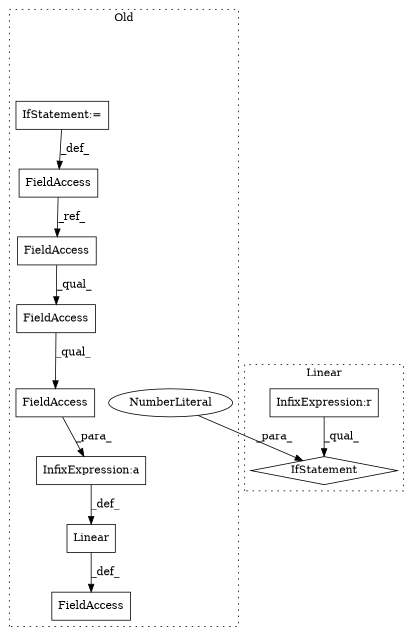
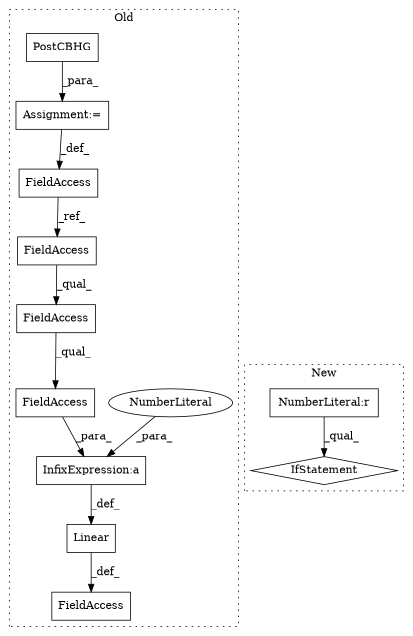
none -> (62, 48)
(62, 115) -> (62, 115)
(324, 374) -> (324, 374)
(324, 403) -> (324, 403)
(252, 439) -> (134, 434)
